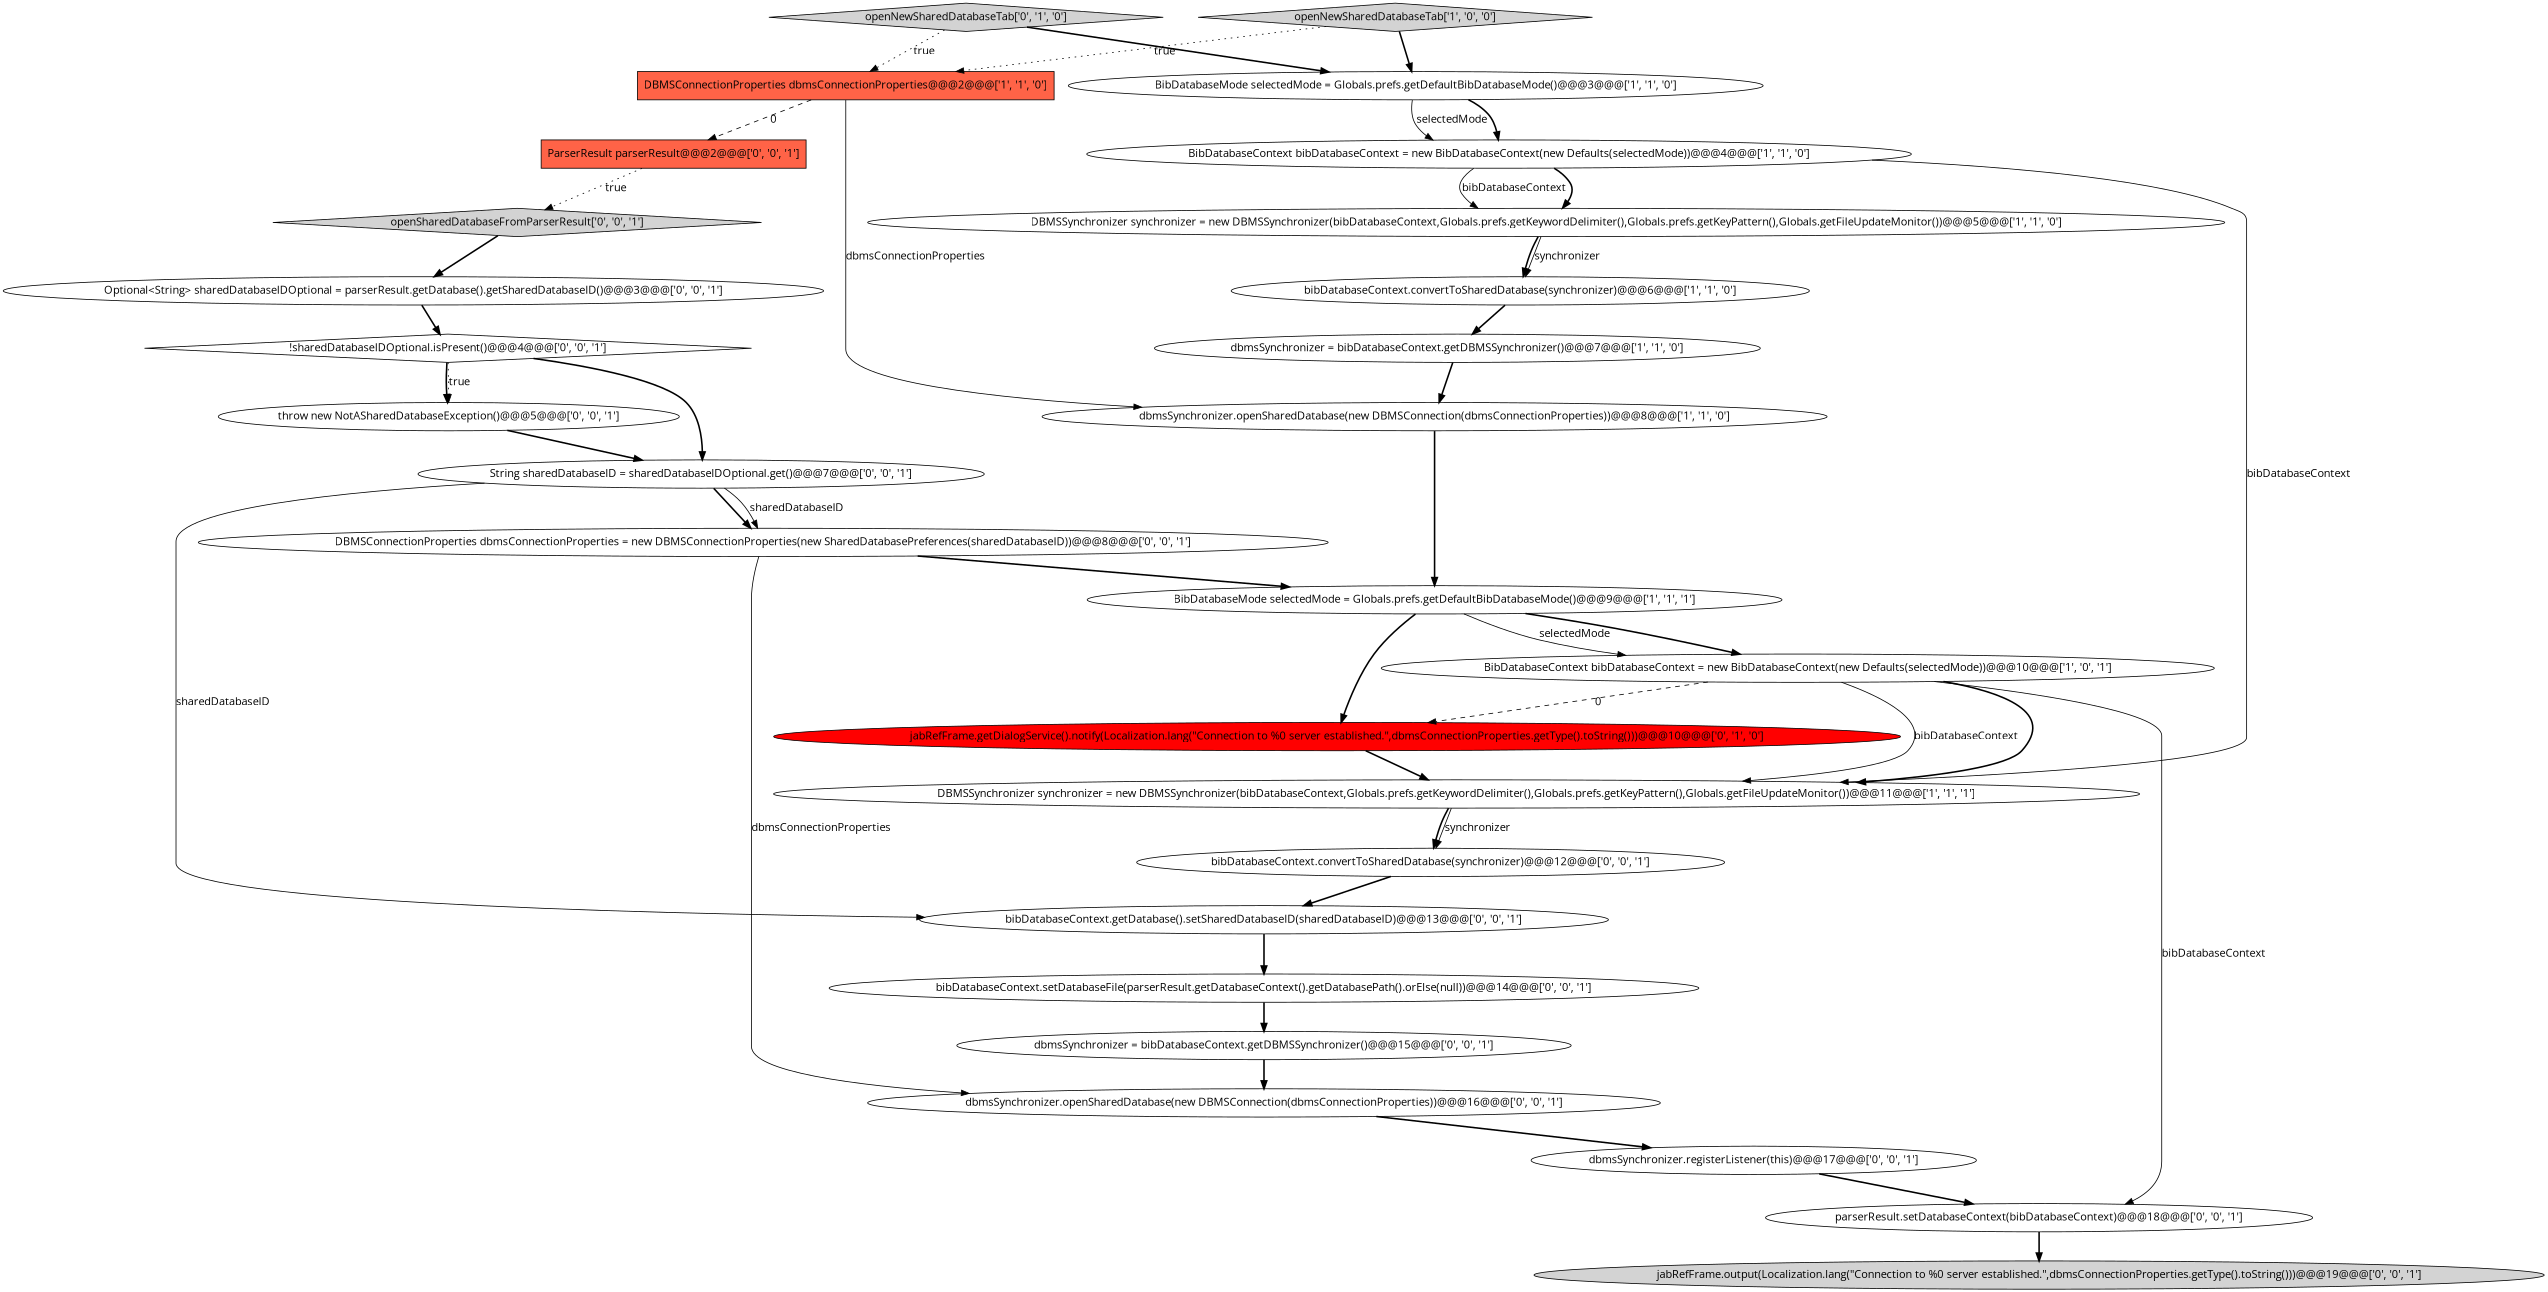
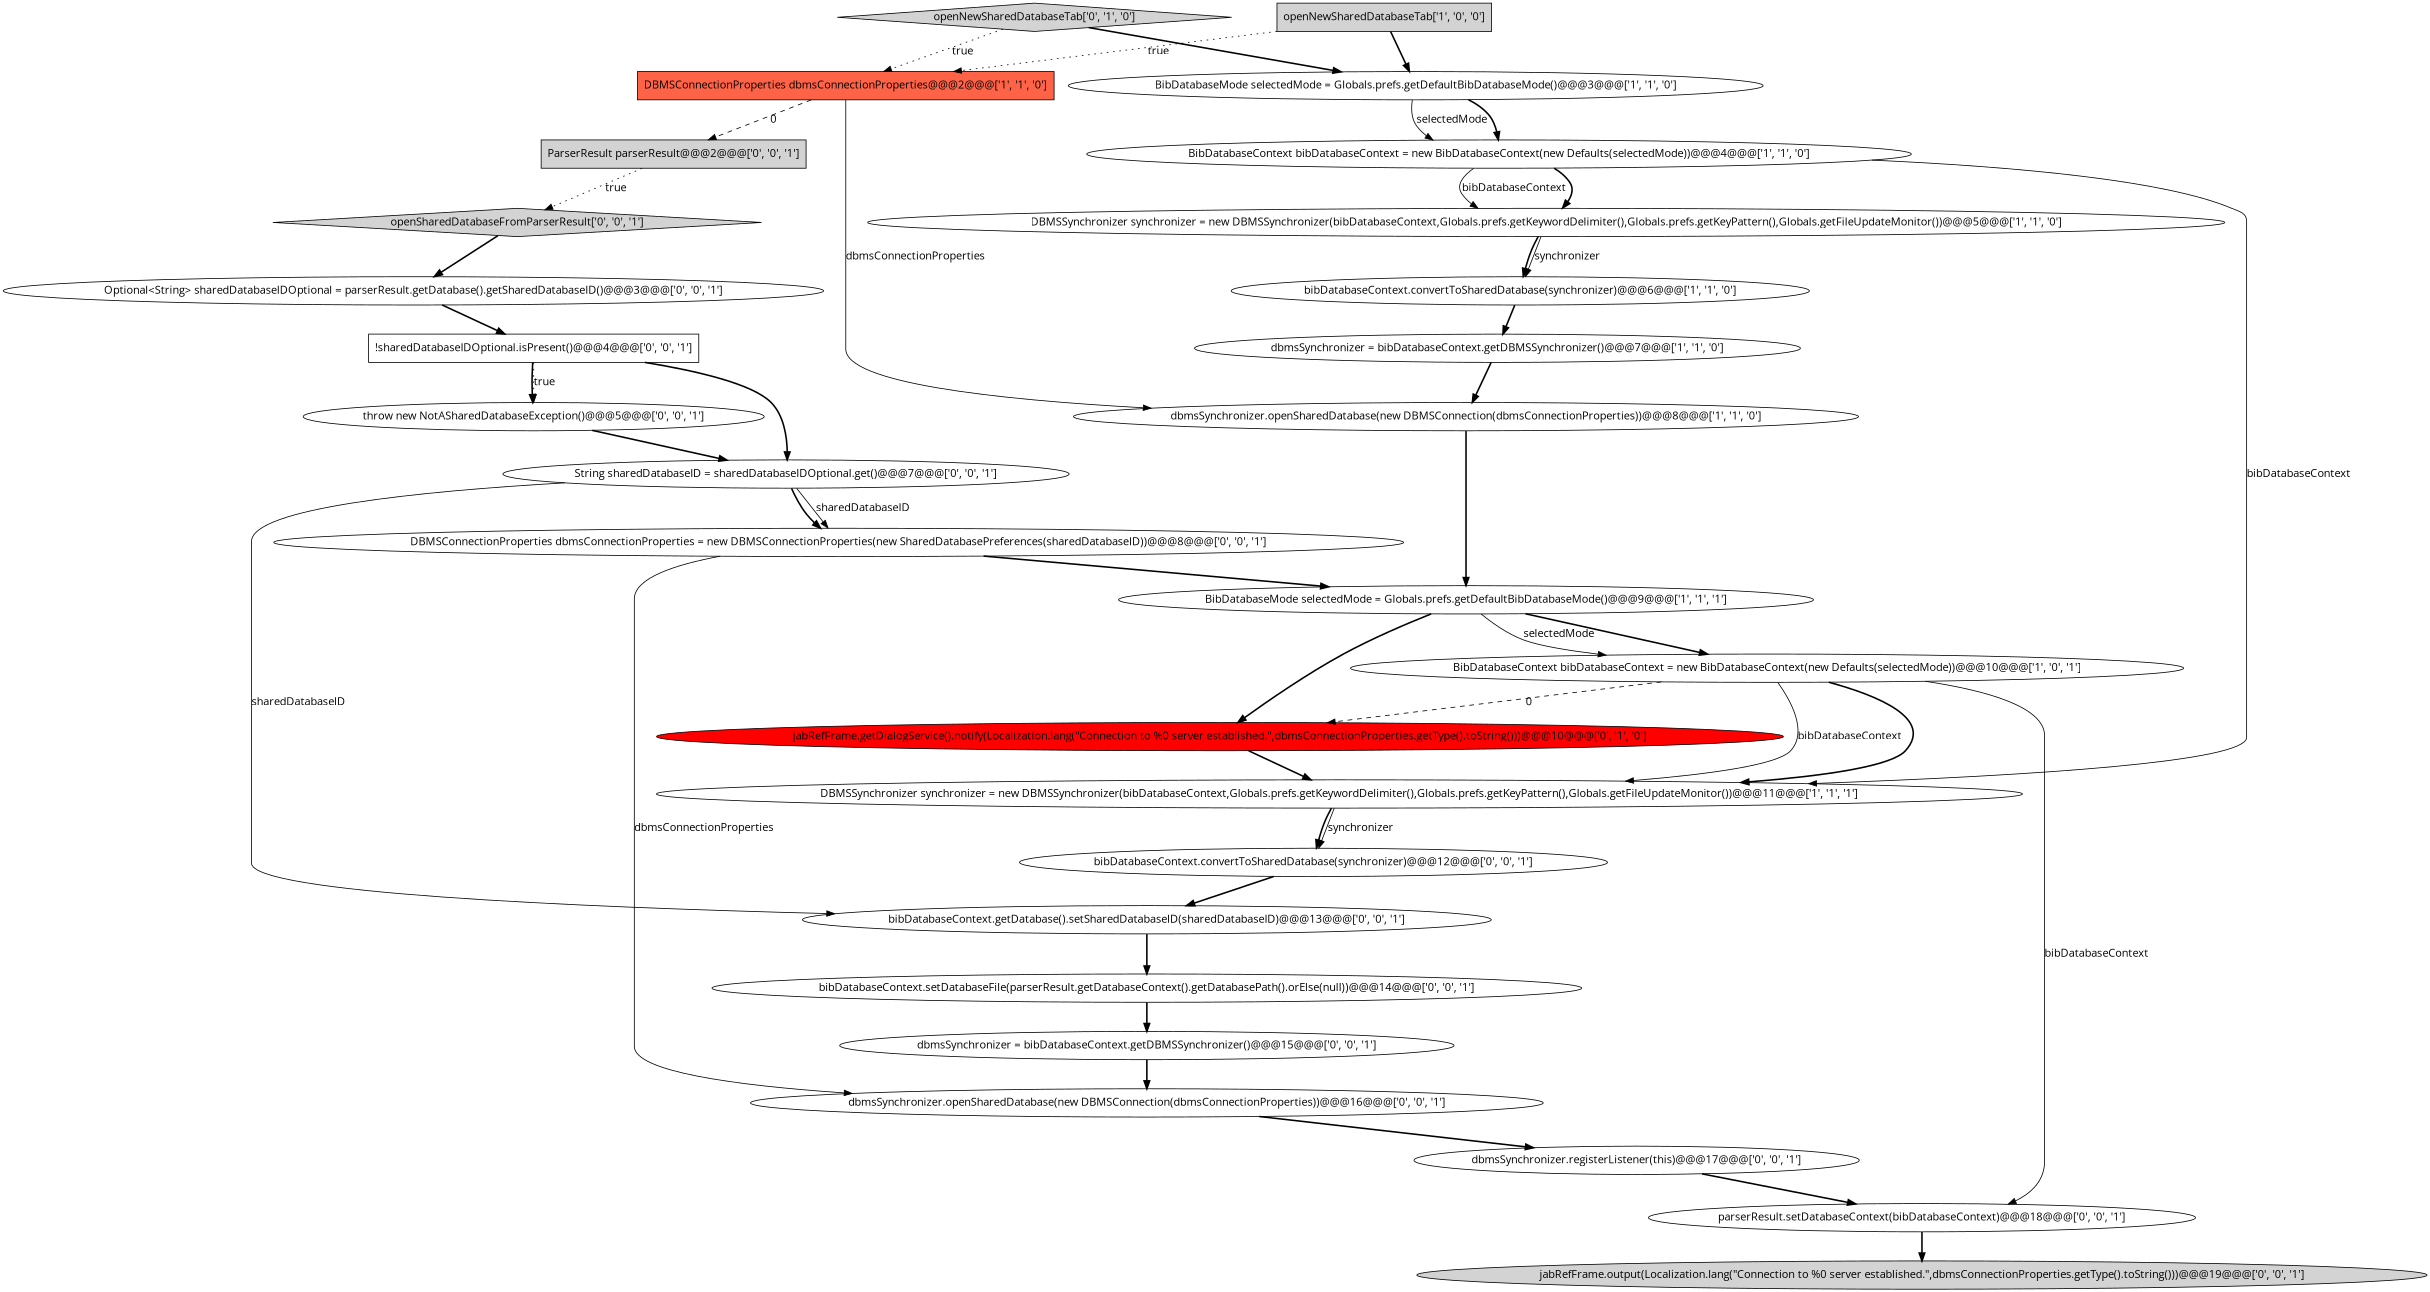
(1395, 17) -> (1384, 17)
(674, 154) -> (674, 154)
(448, 348) -> (534, 348)
